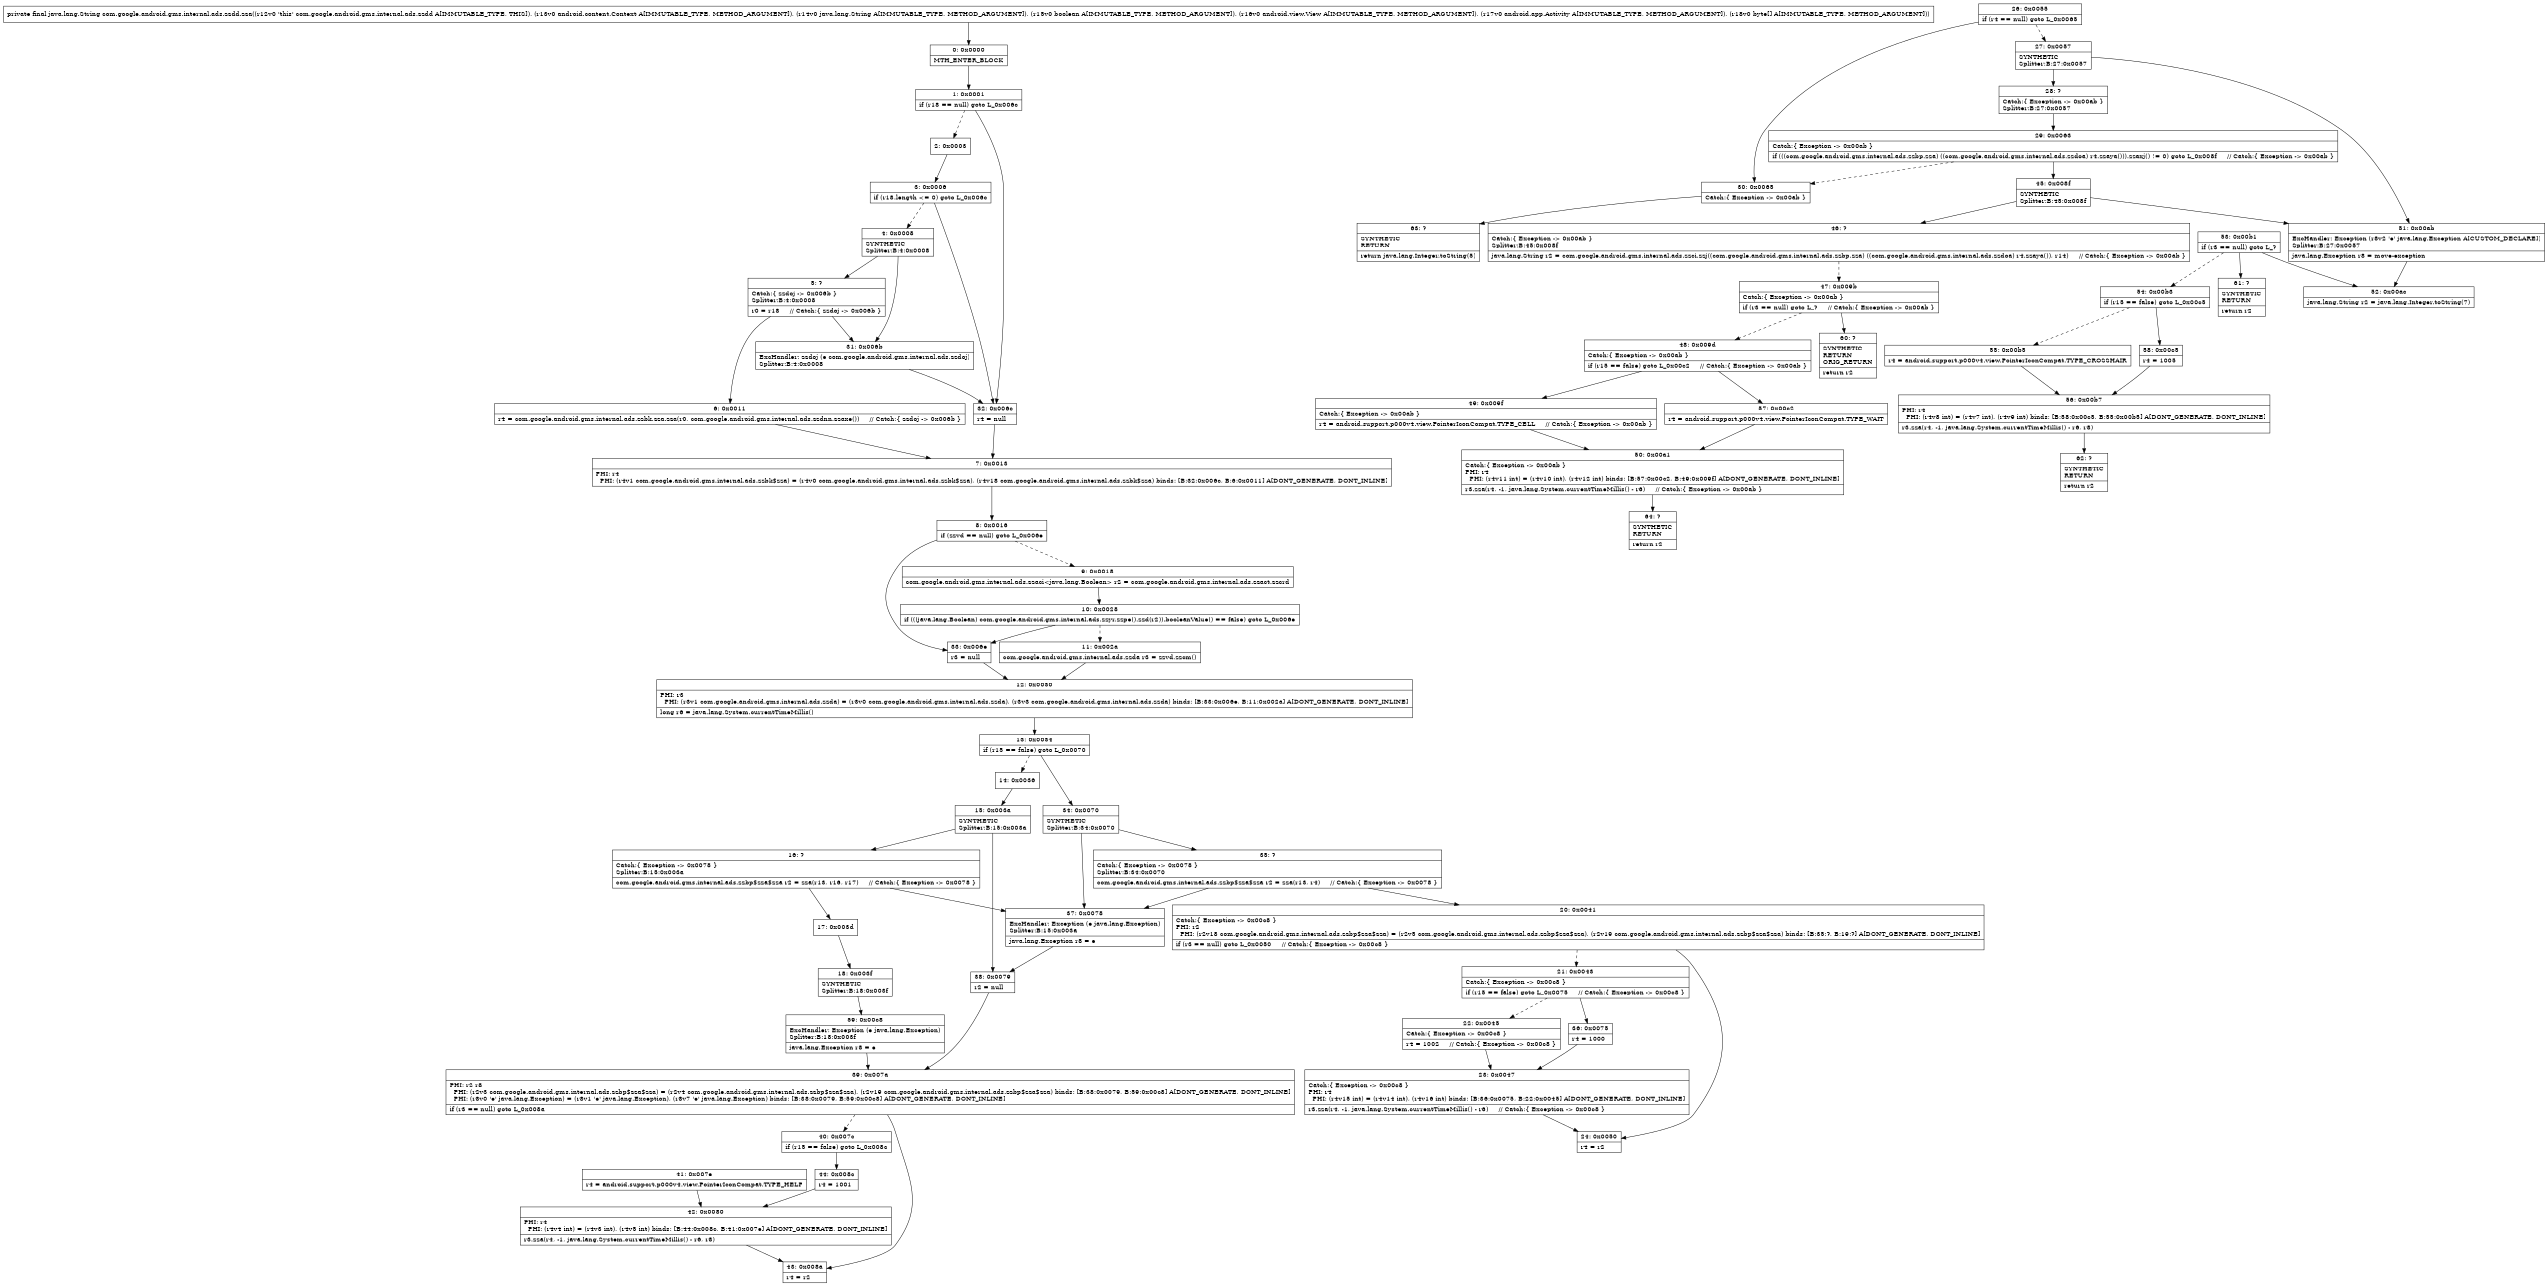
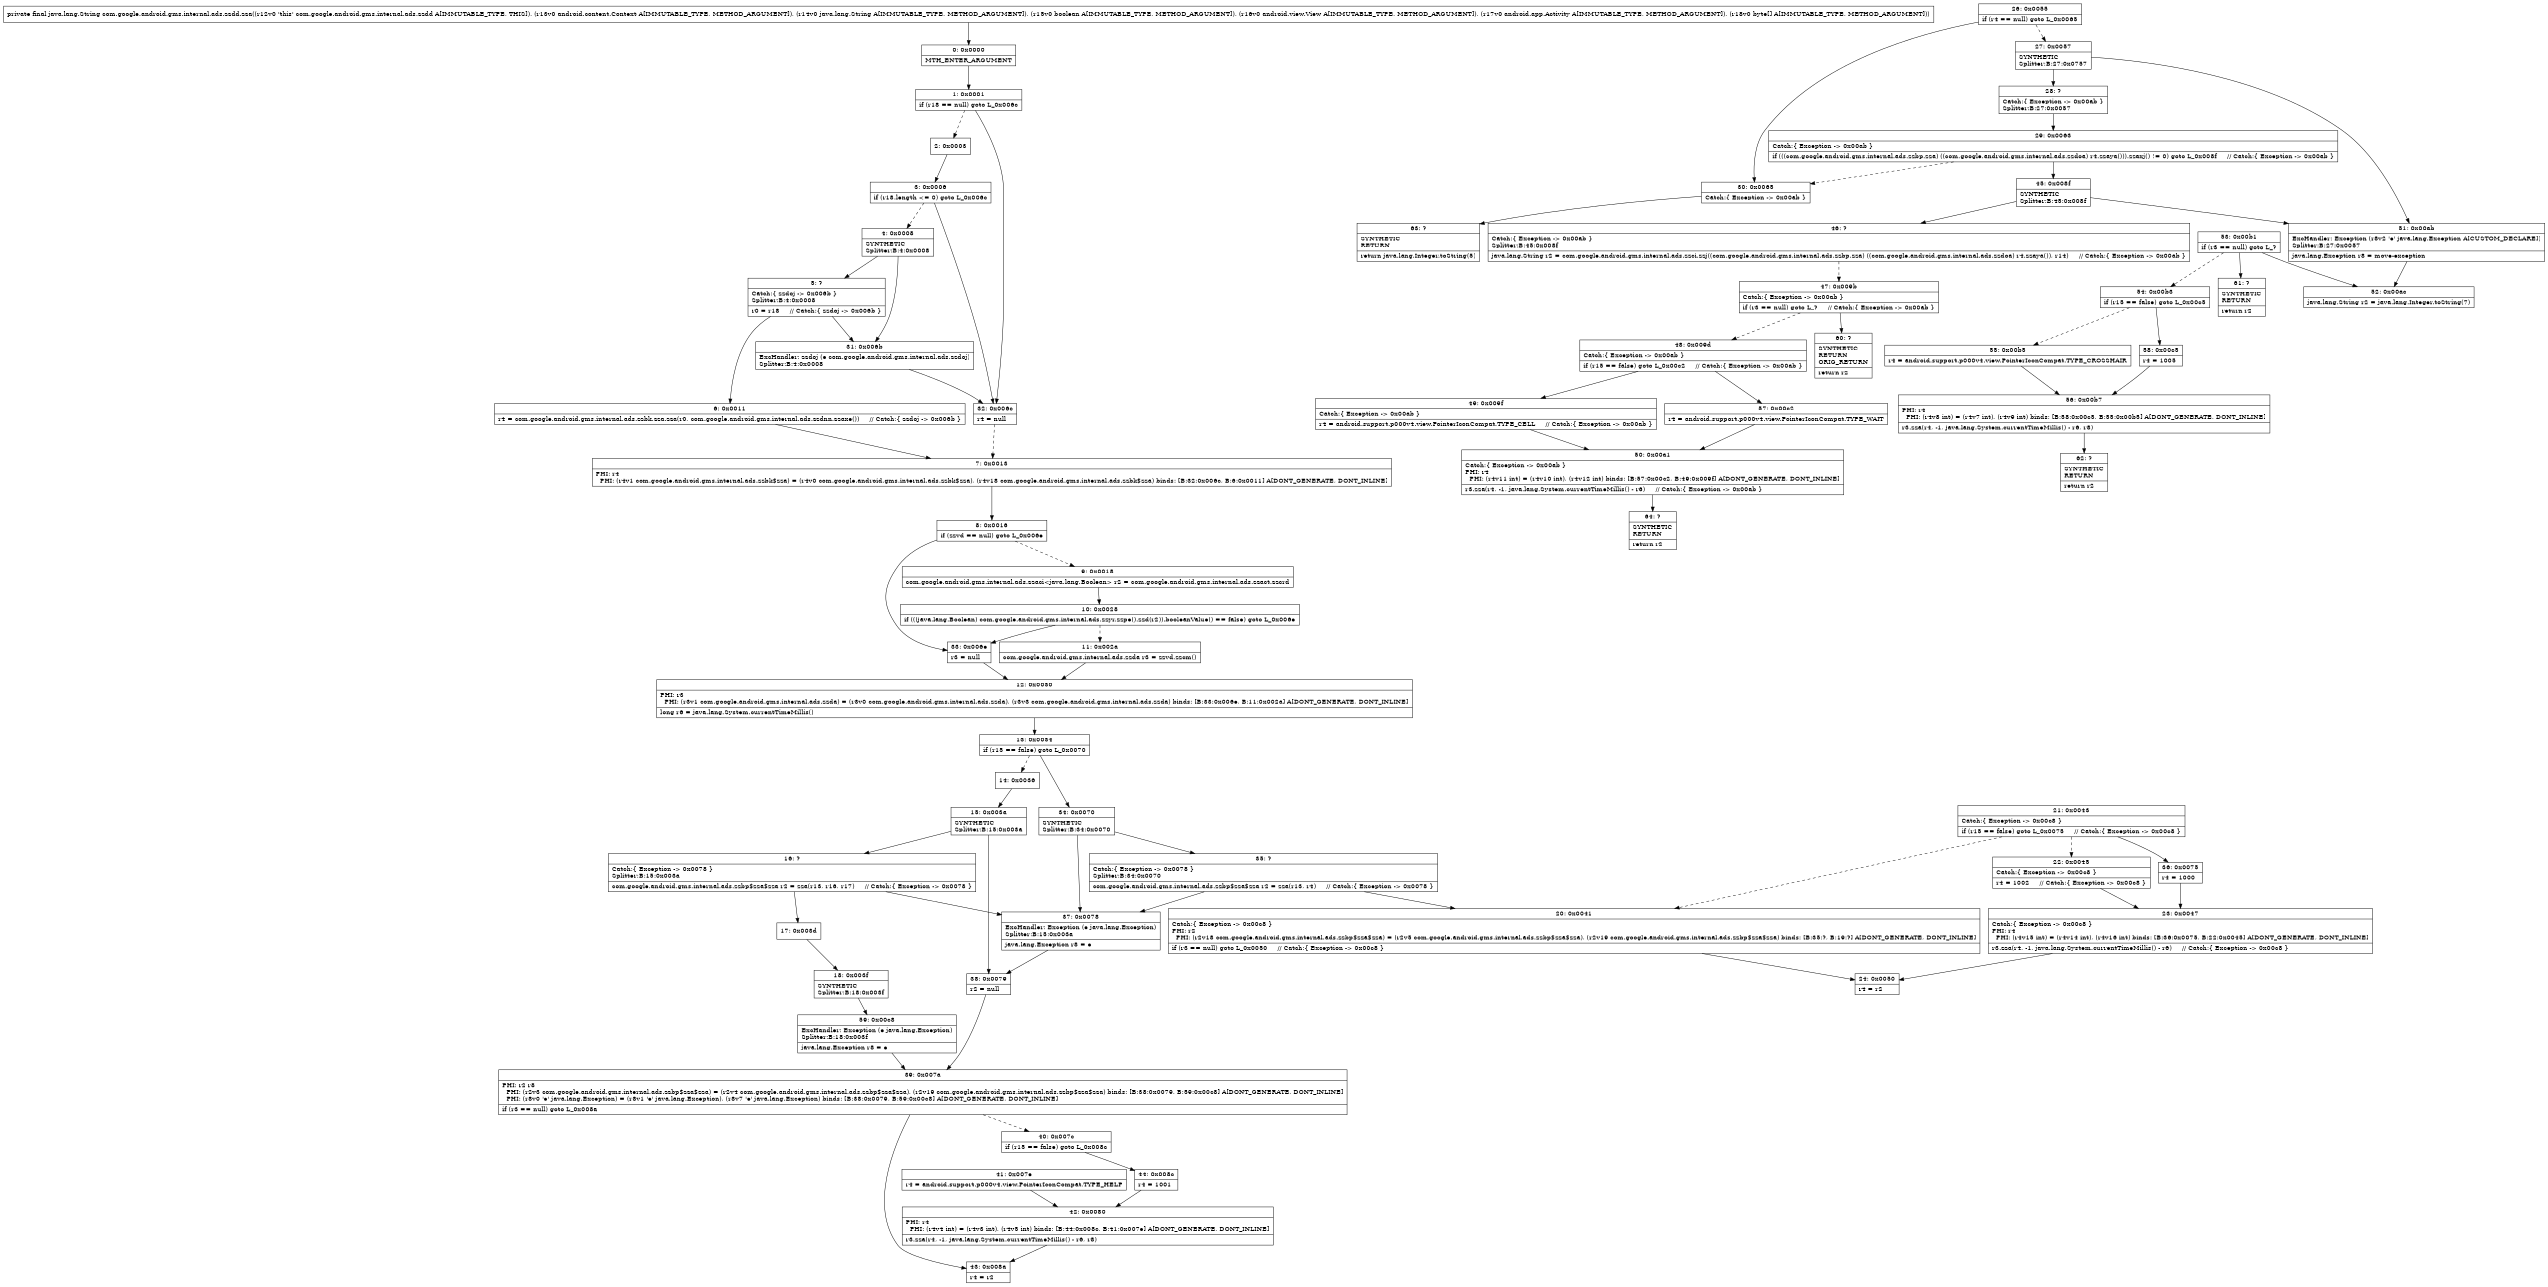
(969, 60) -> (969, 60)
(2053, 64) -> (2053, 64)
(994, 439) -> (994, 439)
(1577, 956) -> (1841, 872)
